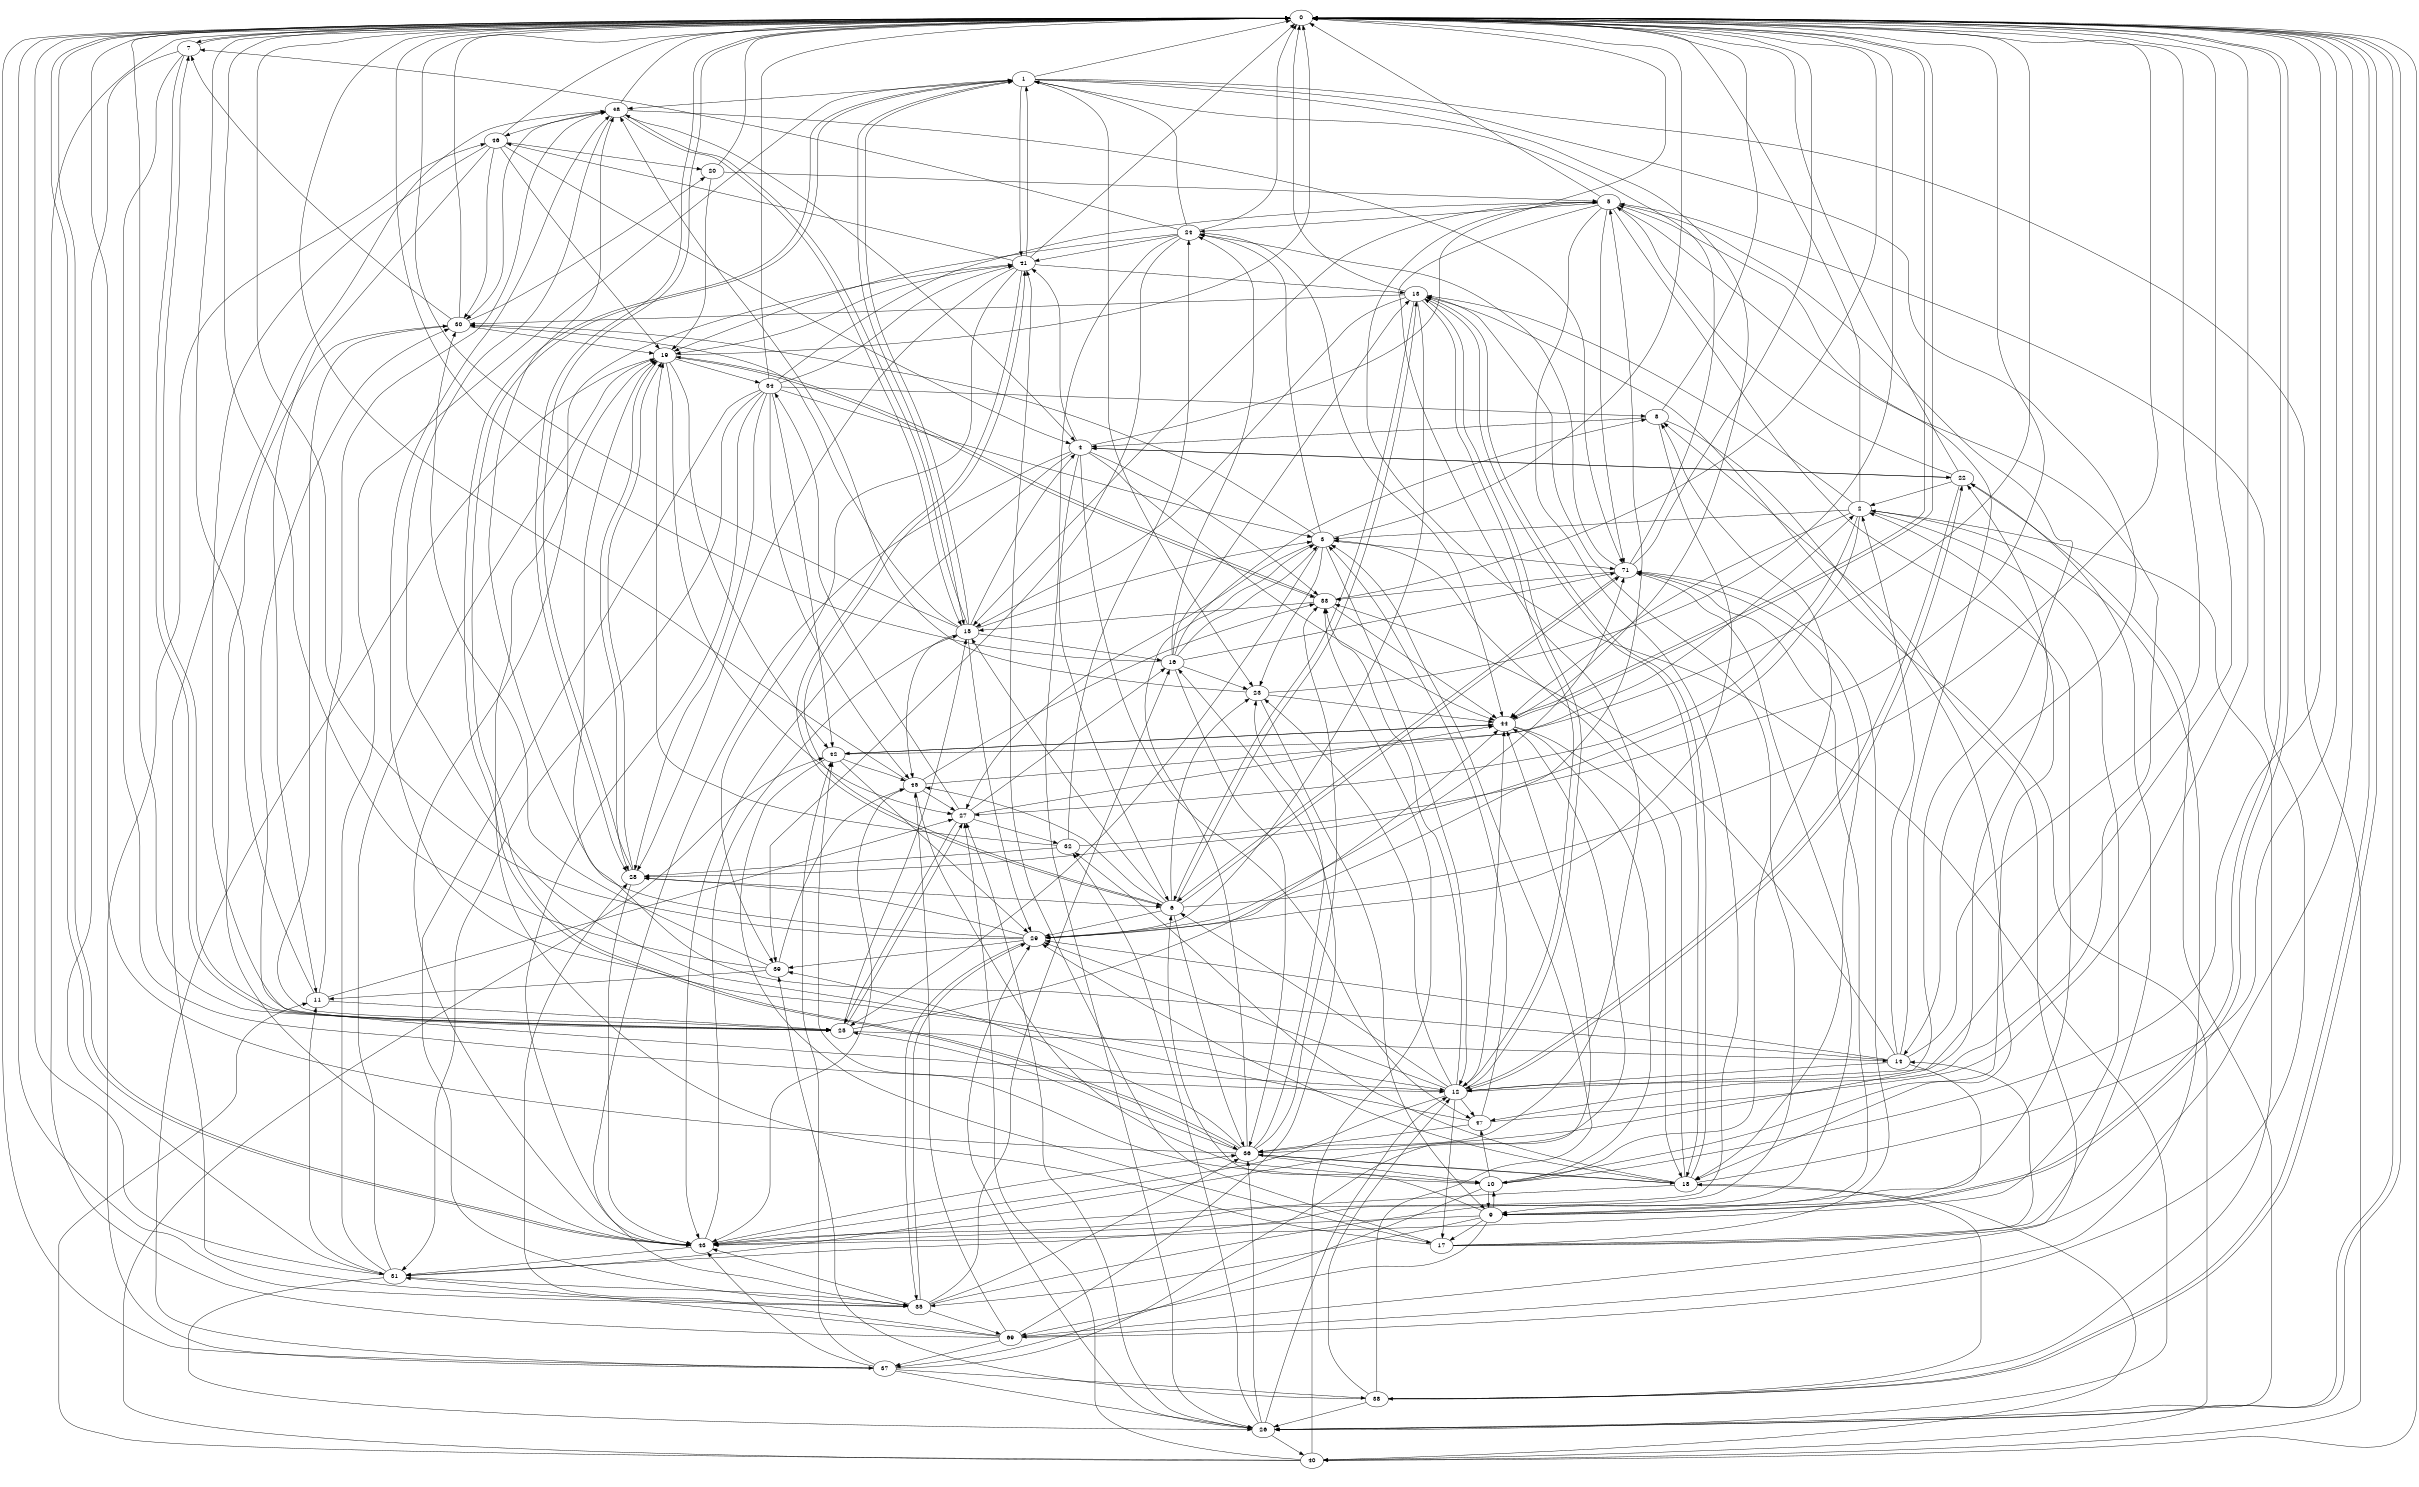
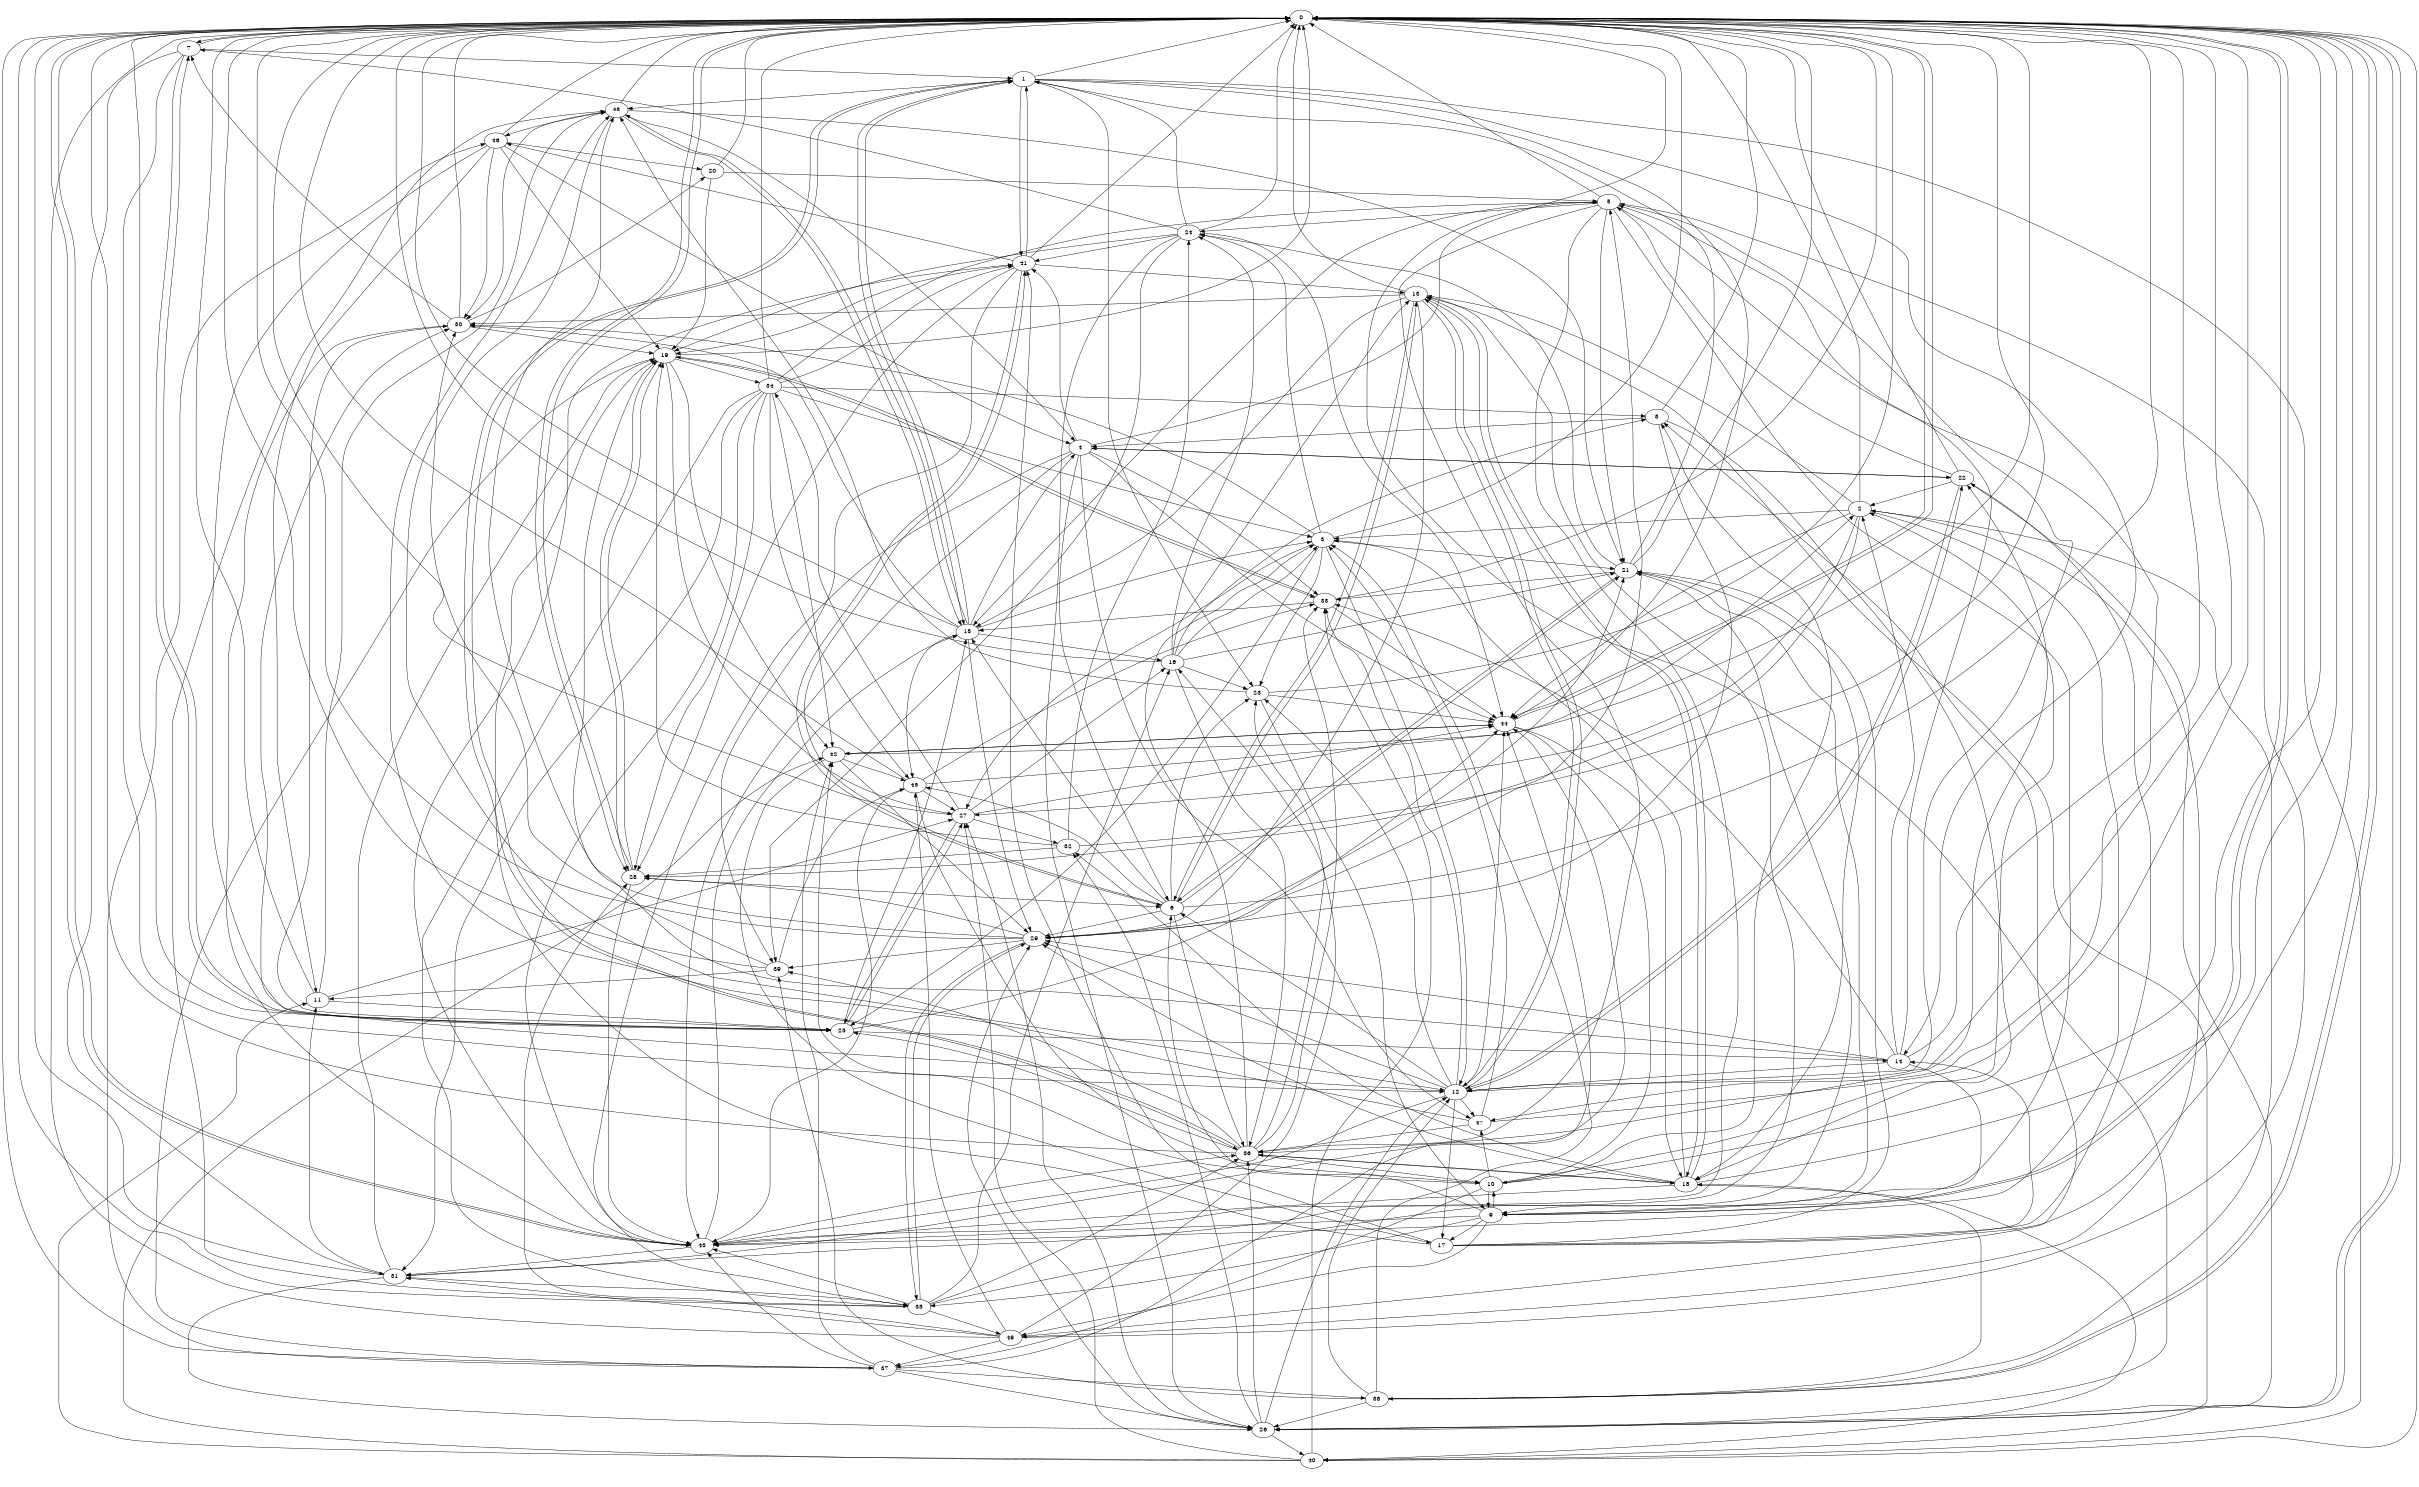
none -> (278, 161)
(359, 499) -> (584, 63)
(1626, 570) -> (1626, 570)
(1011, 1338) -> (1011, 1338)
